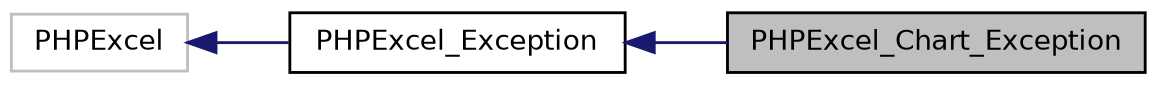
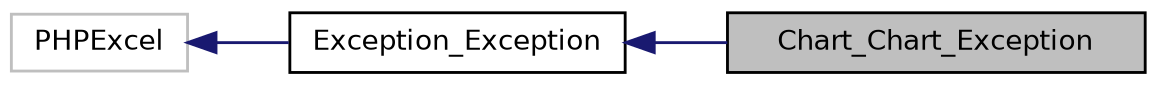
(458, 43) -> (458, 43)
(936, 43) -> (936, 43)
